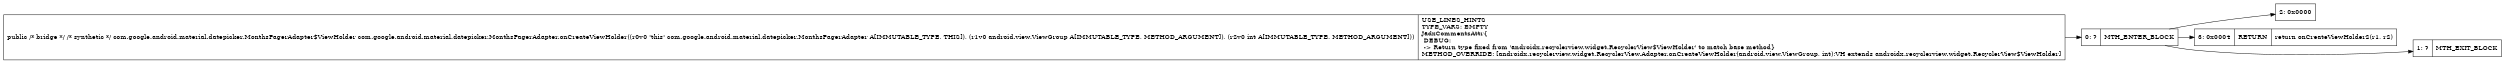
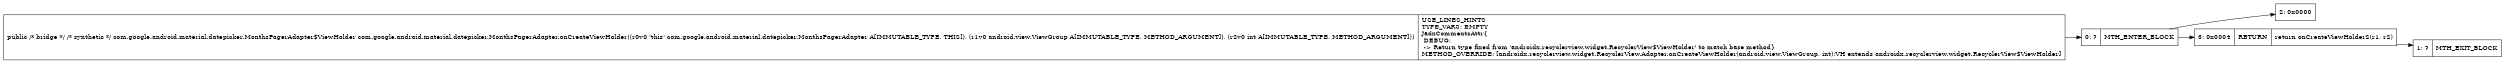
(2286, 55) -> (2403, 45)
